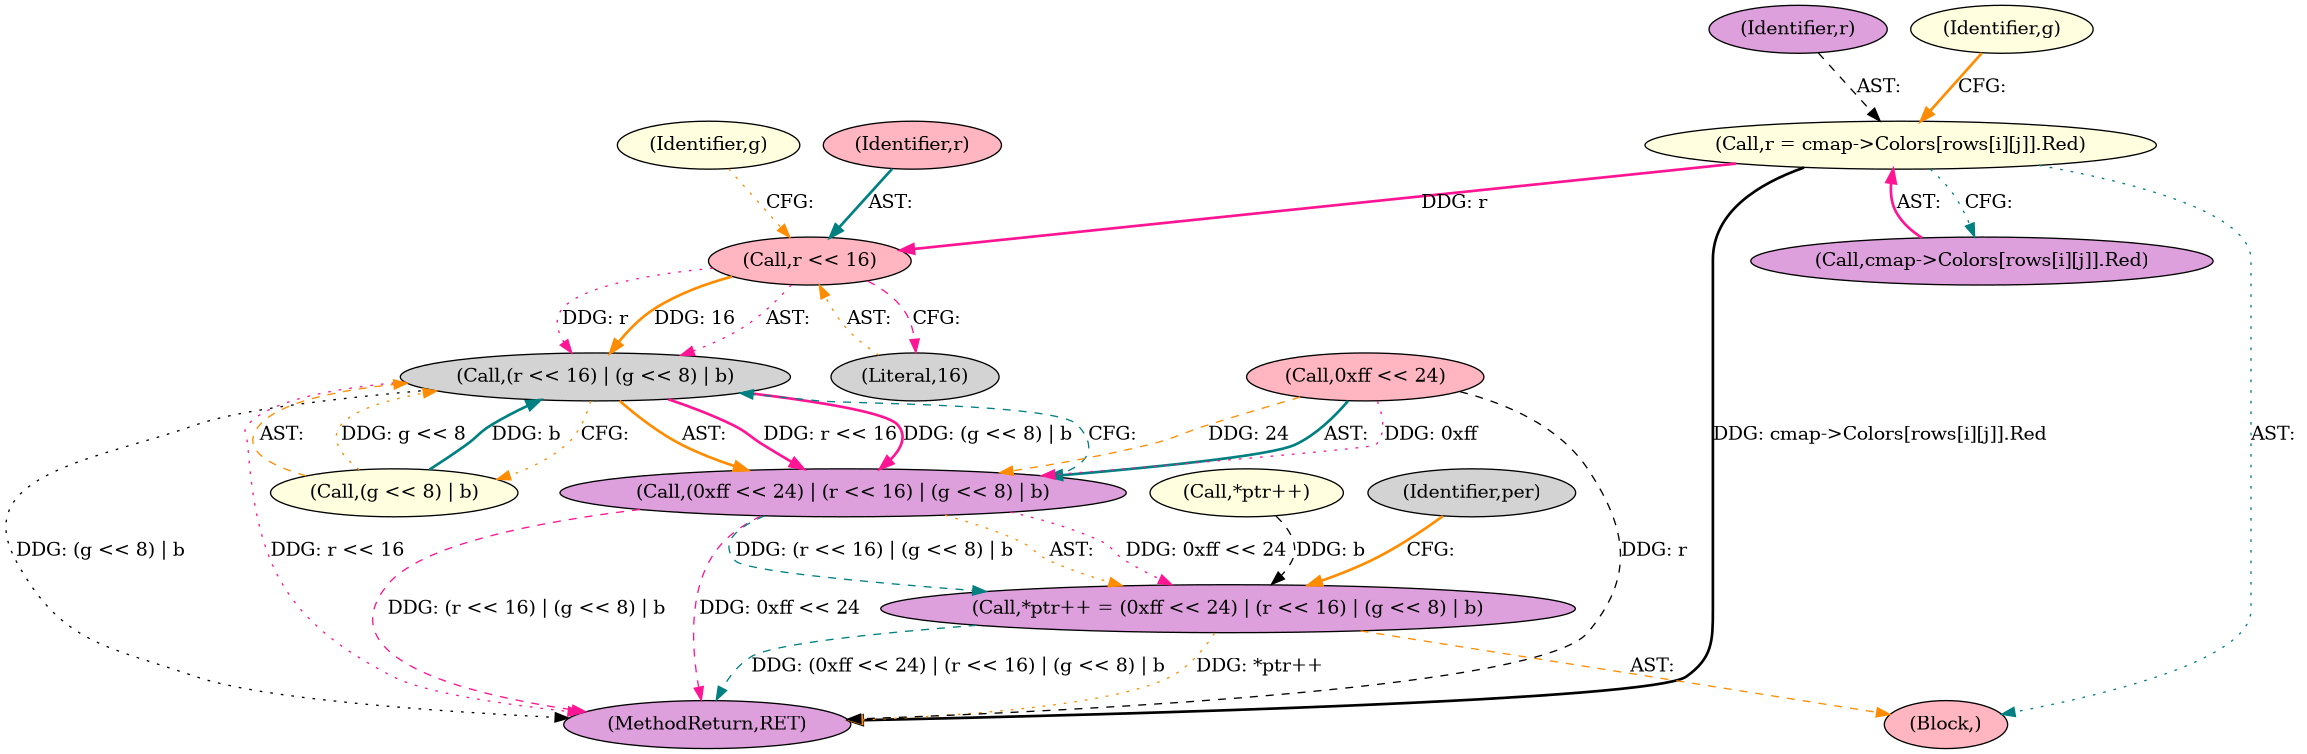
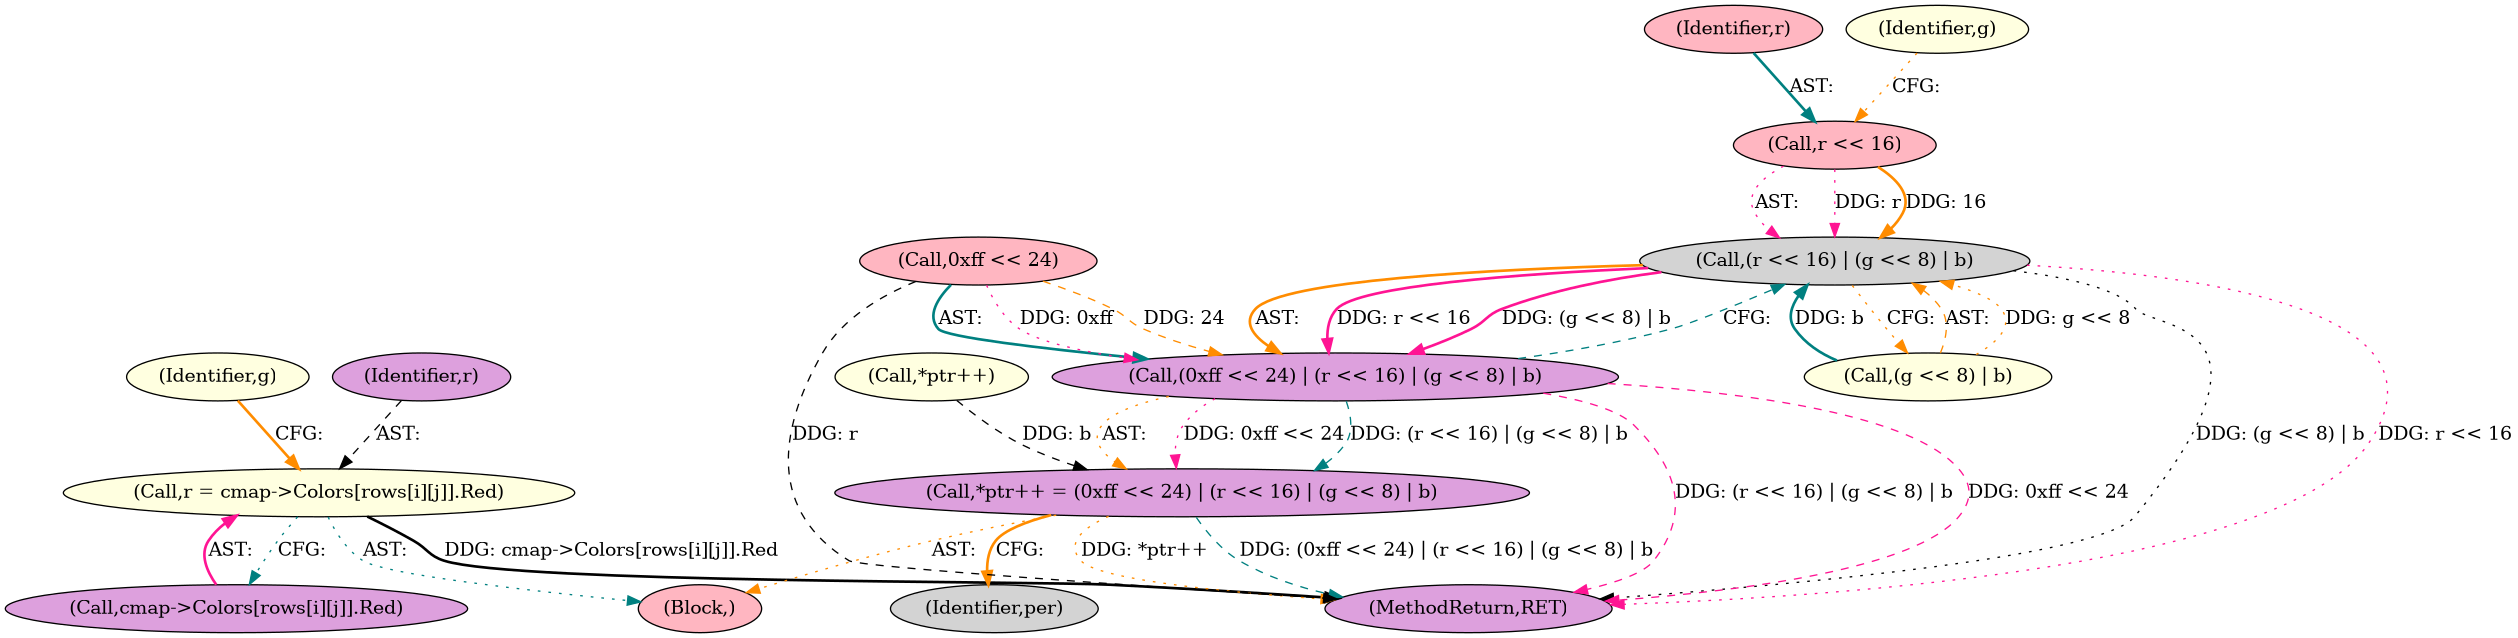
(1325, 206) -> none
(915, 377) -> none
(1385, 553) -> (1003, 534)
(1619, 672) -> (907, 547)
